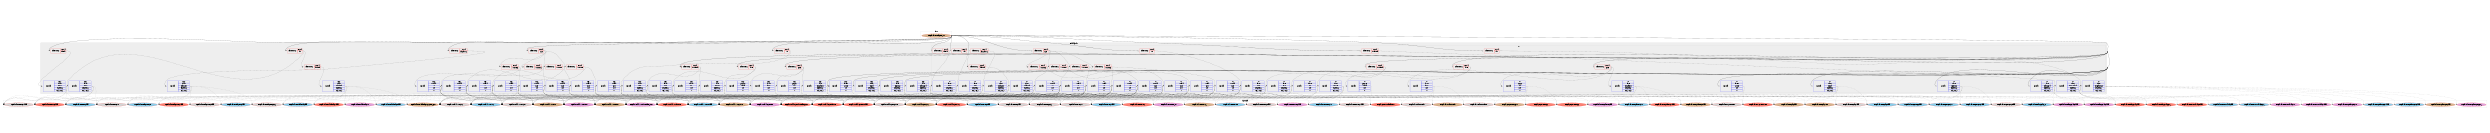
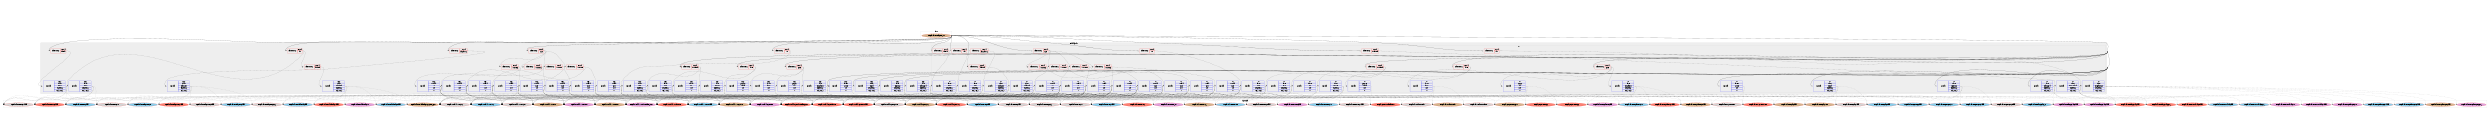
(1293, 105) -> (1293, 105)
